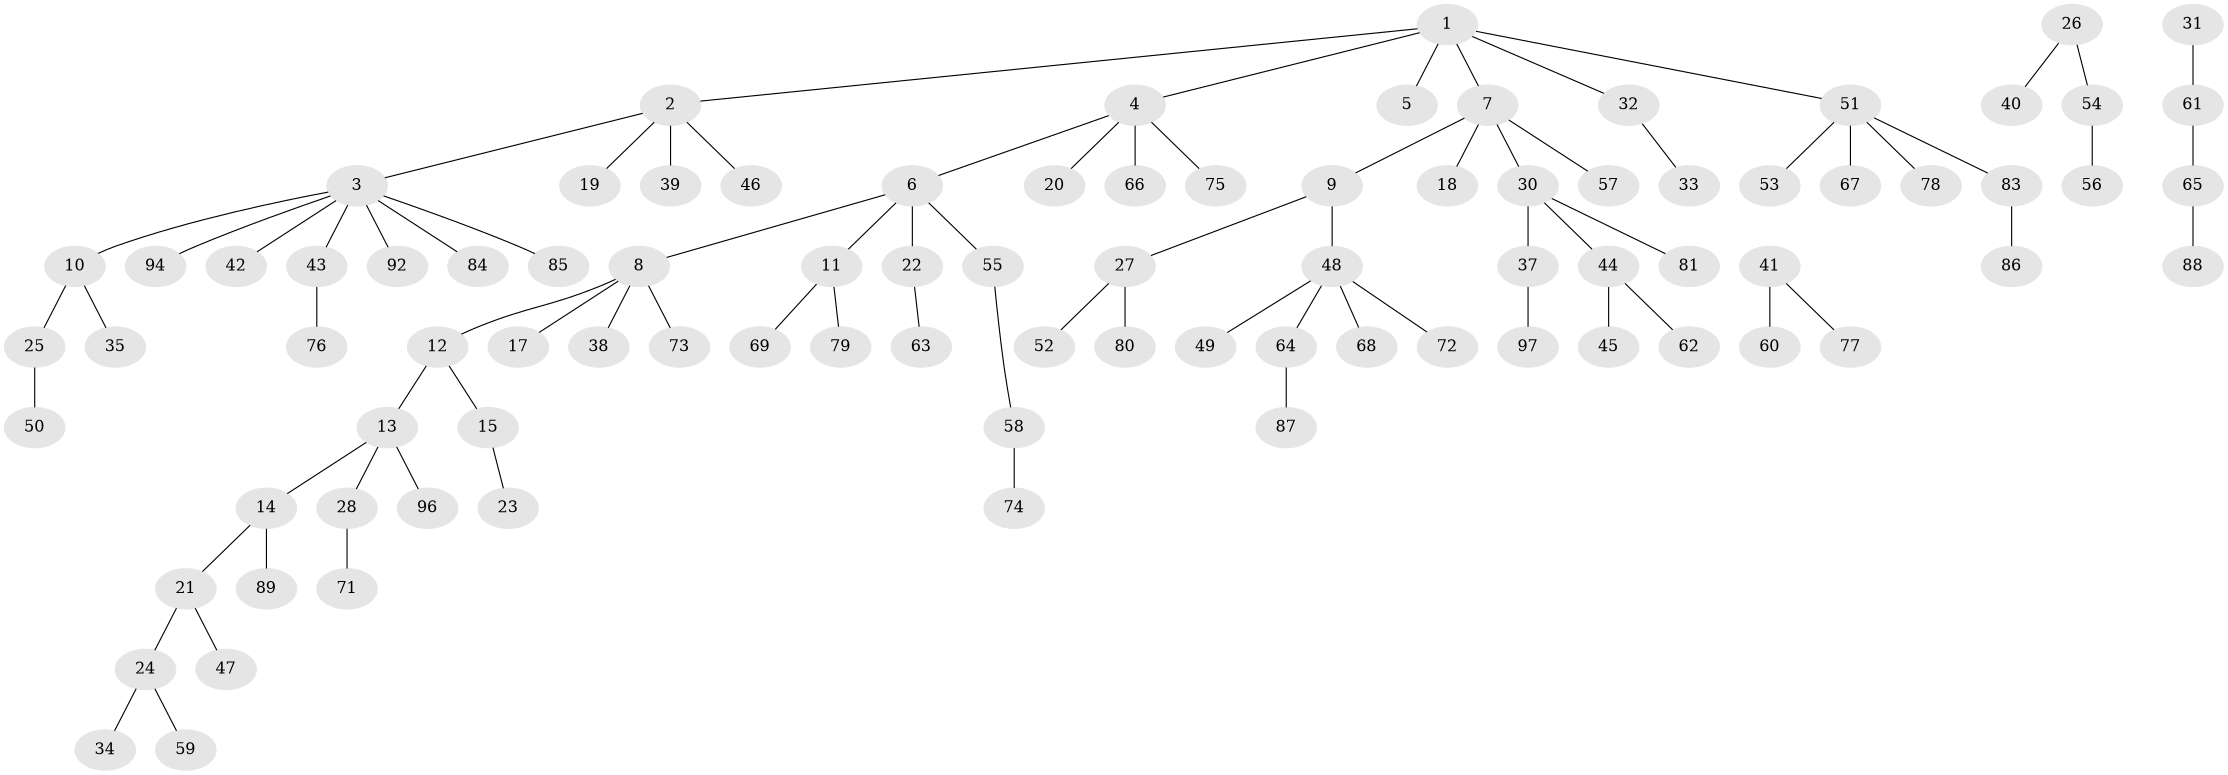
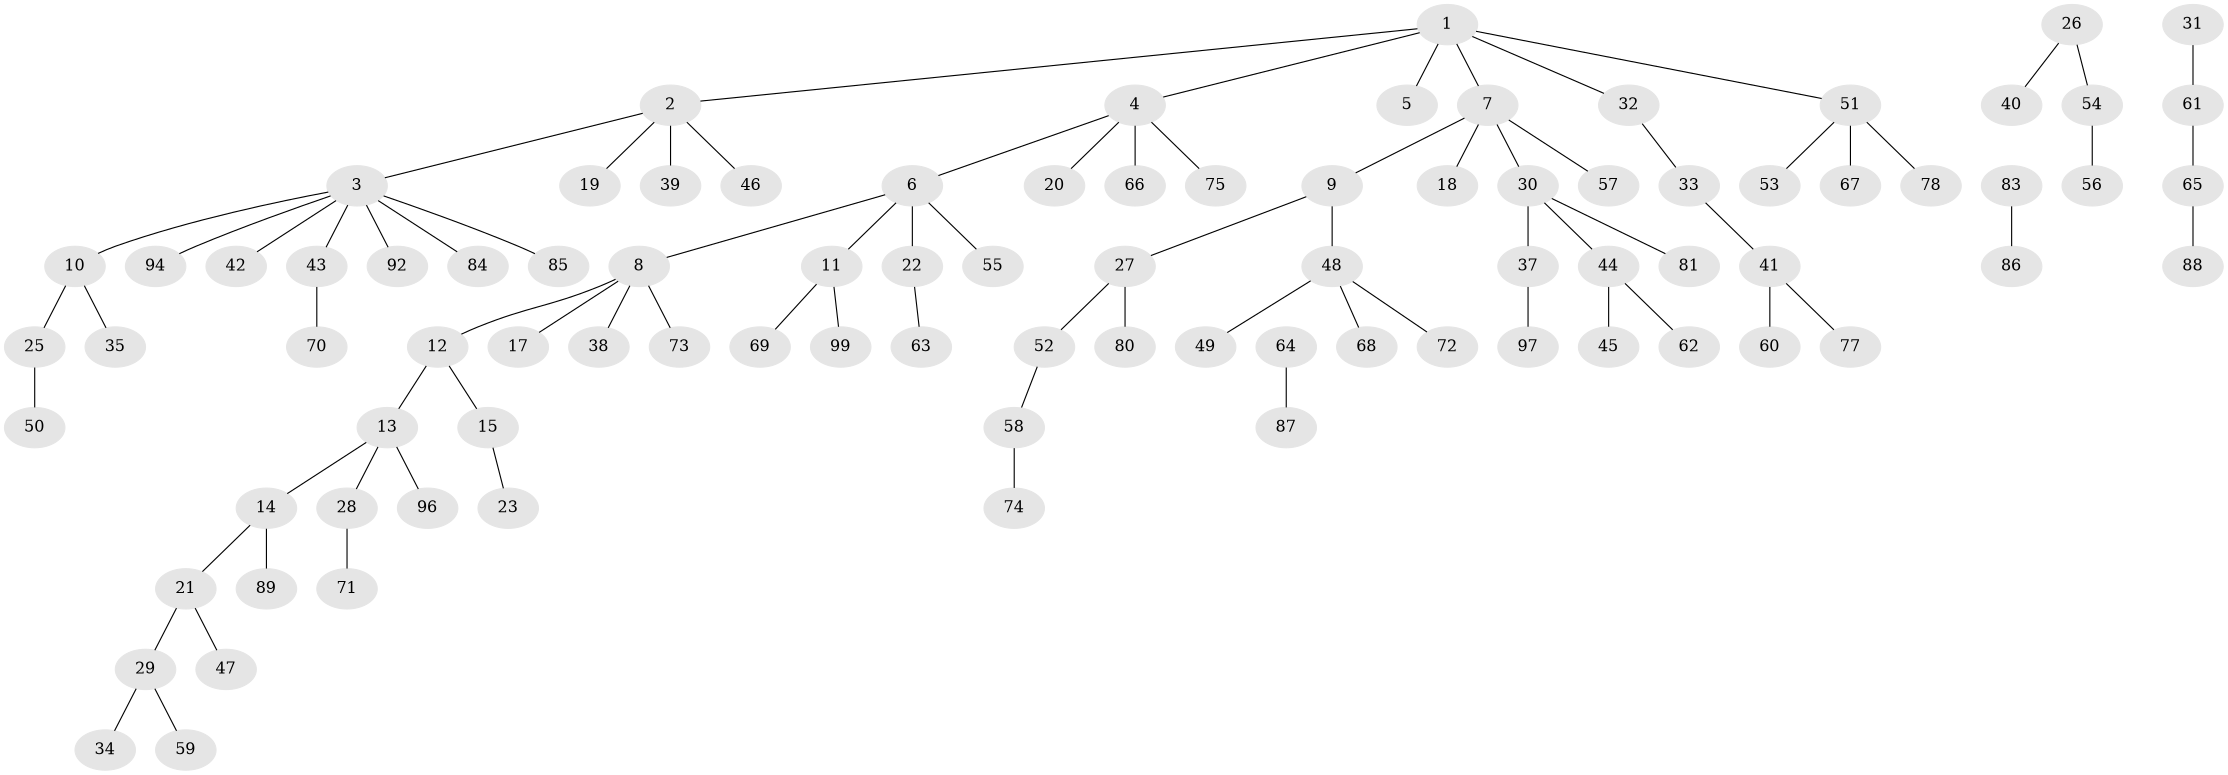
(1931, 145) -> none
none -> (1729, 226)
(1309, 307) -> none
(317, 347) -> (317, 347)
(841, 347) -> (841, 347)
(1001, 347) -> (1029, 387)
(146, 669) -> (146, 669)
